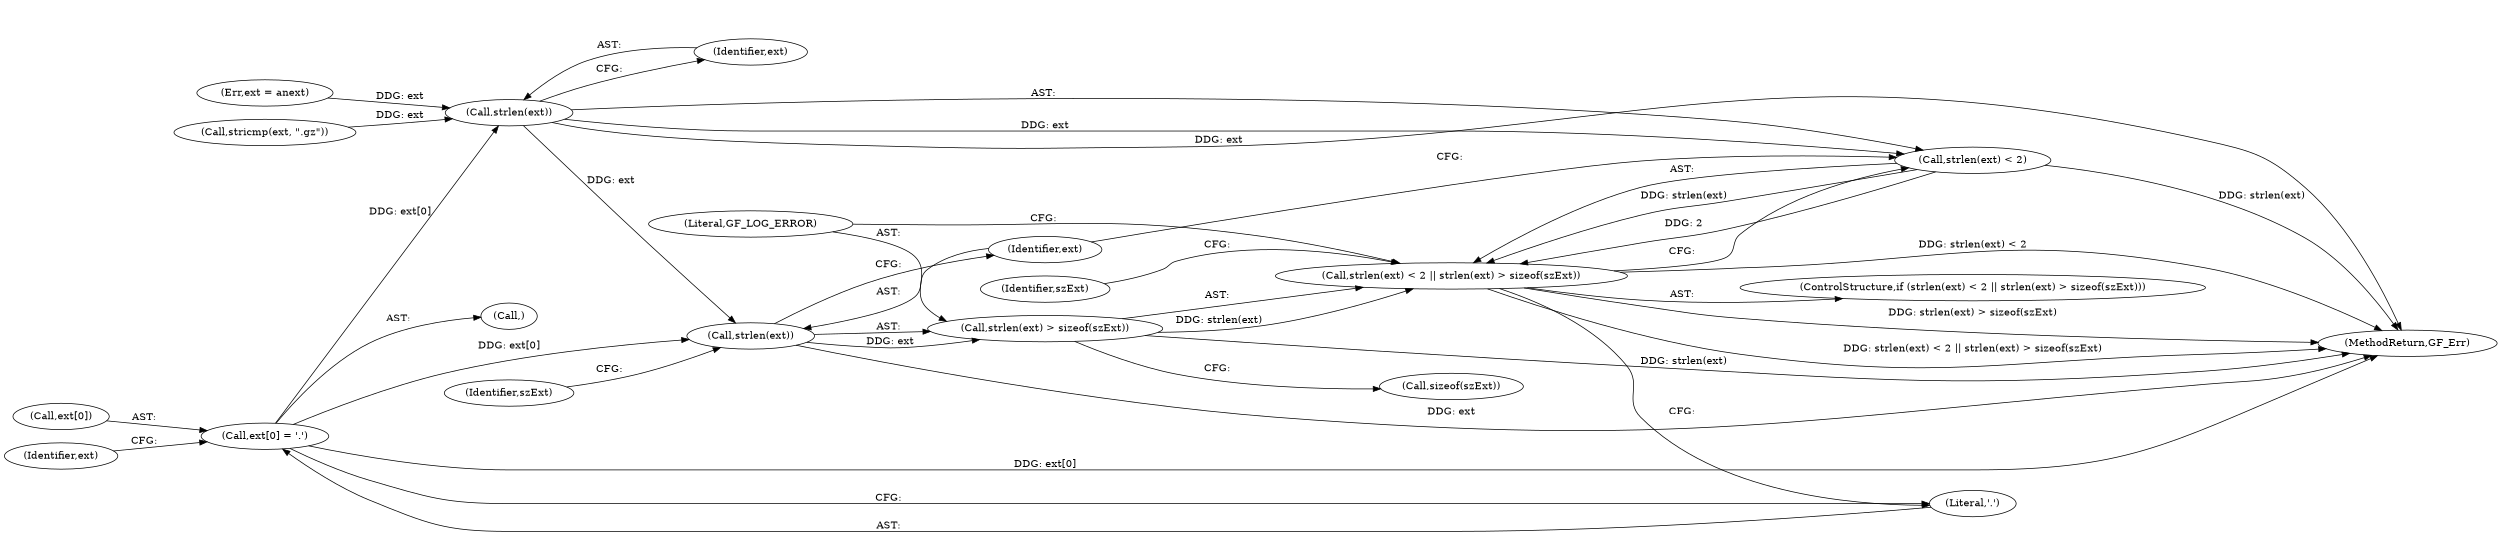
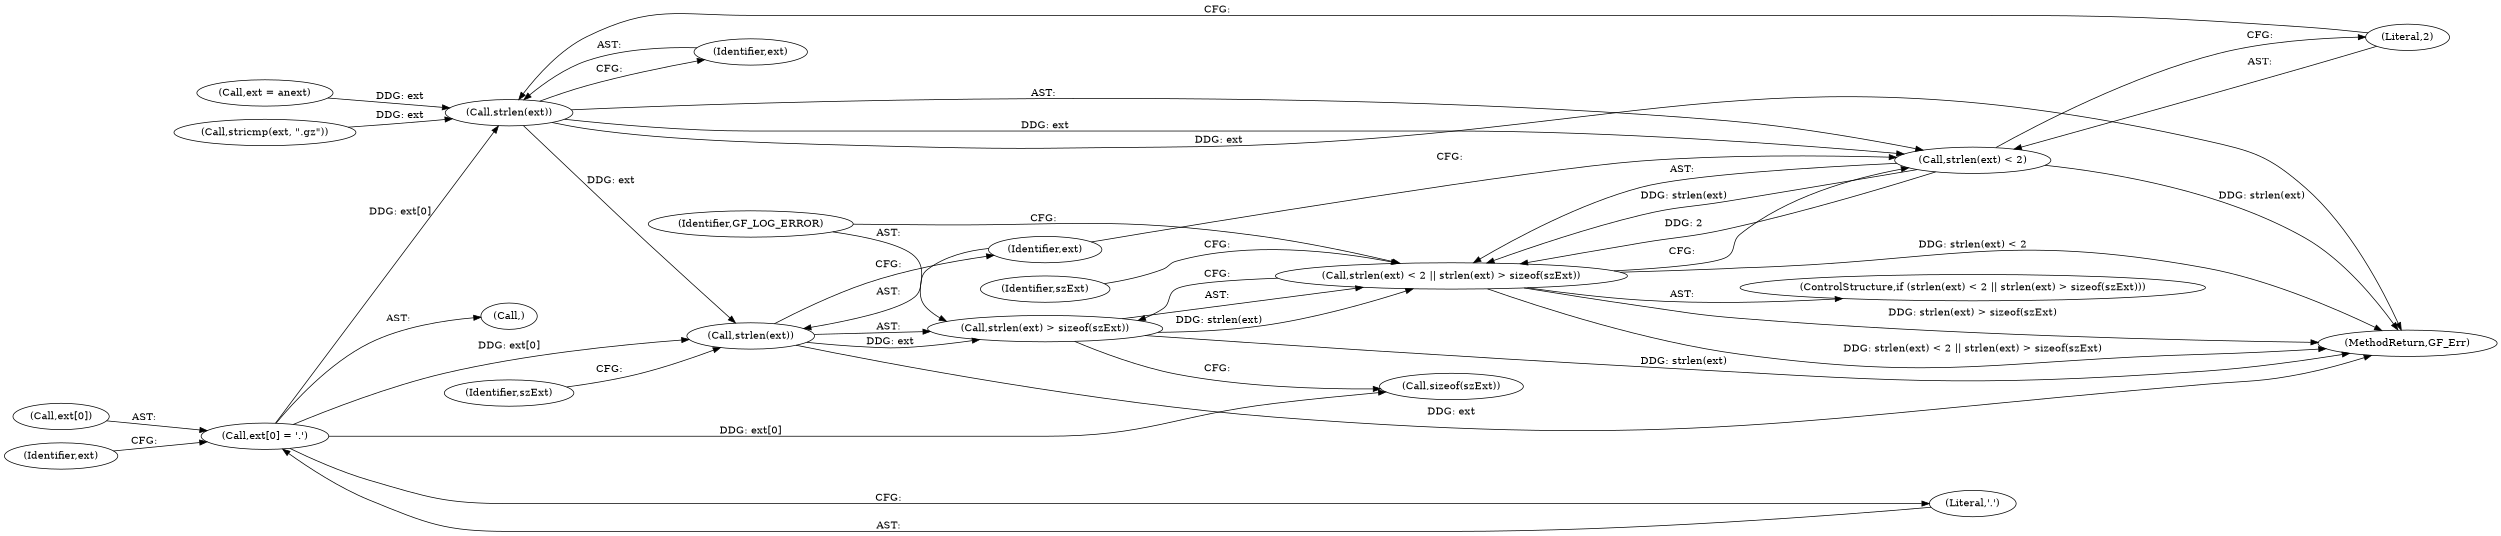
none -> (2408, 37)
(265, 93) -> (265, 93)
(751, 224) -> (751, 224)
(1678, 447) -> (1205, 283)
(1348, 470) -> (855, 436)
